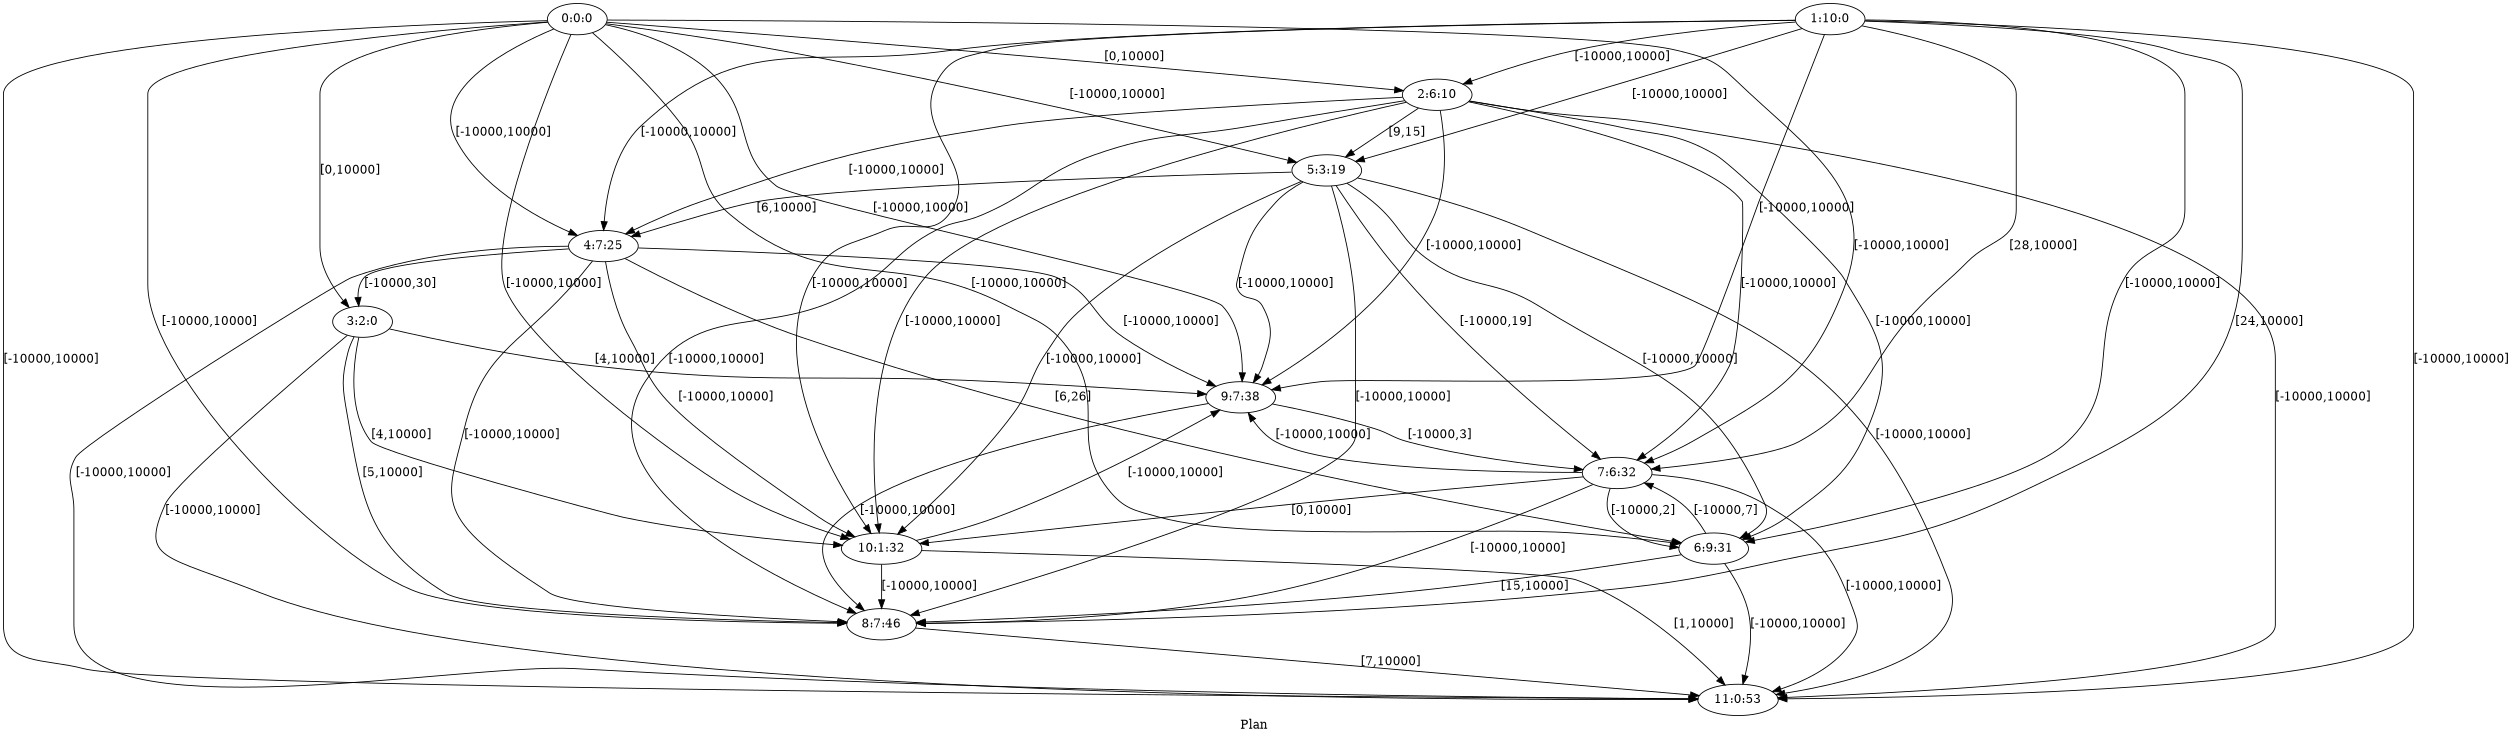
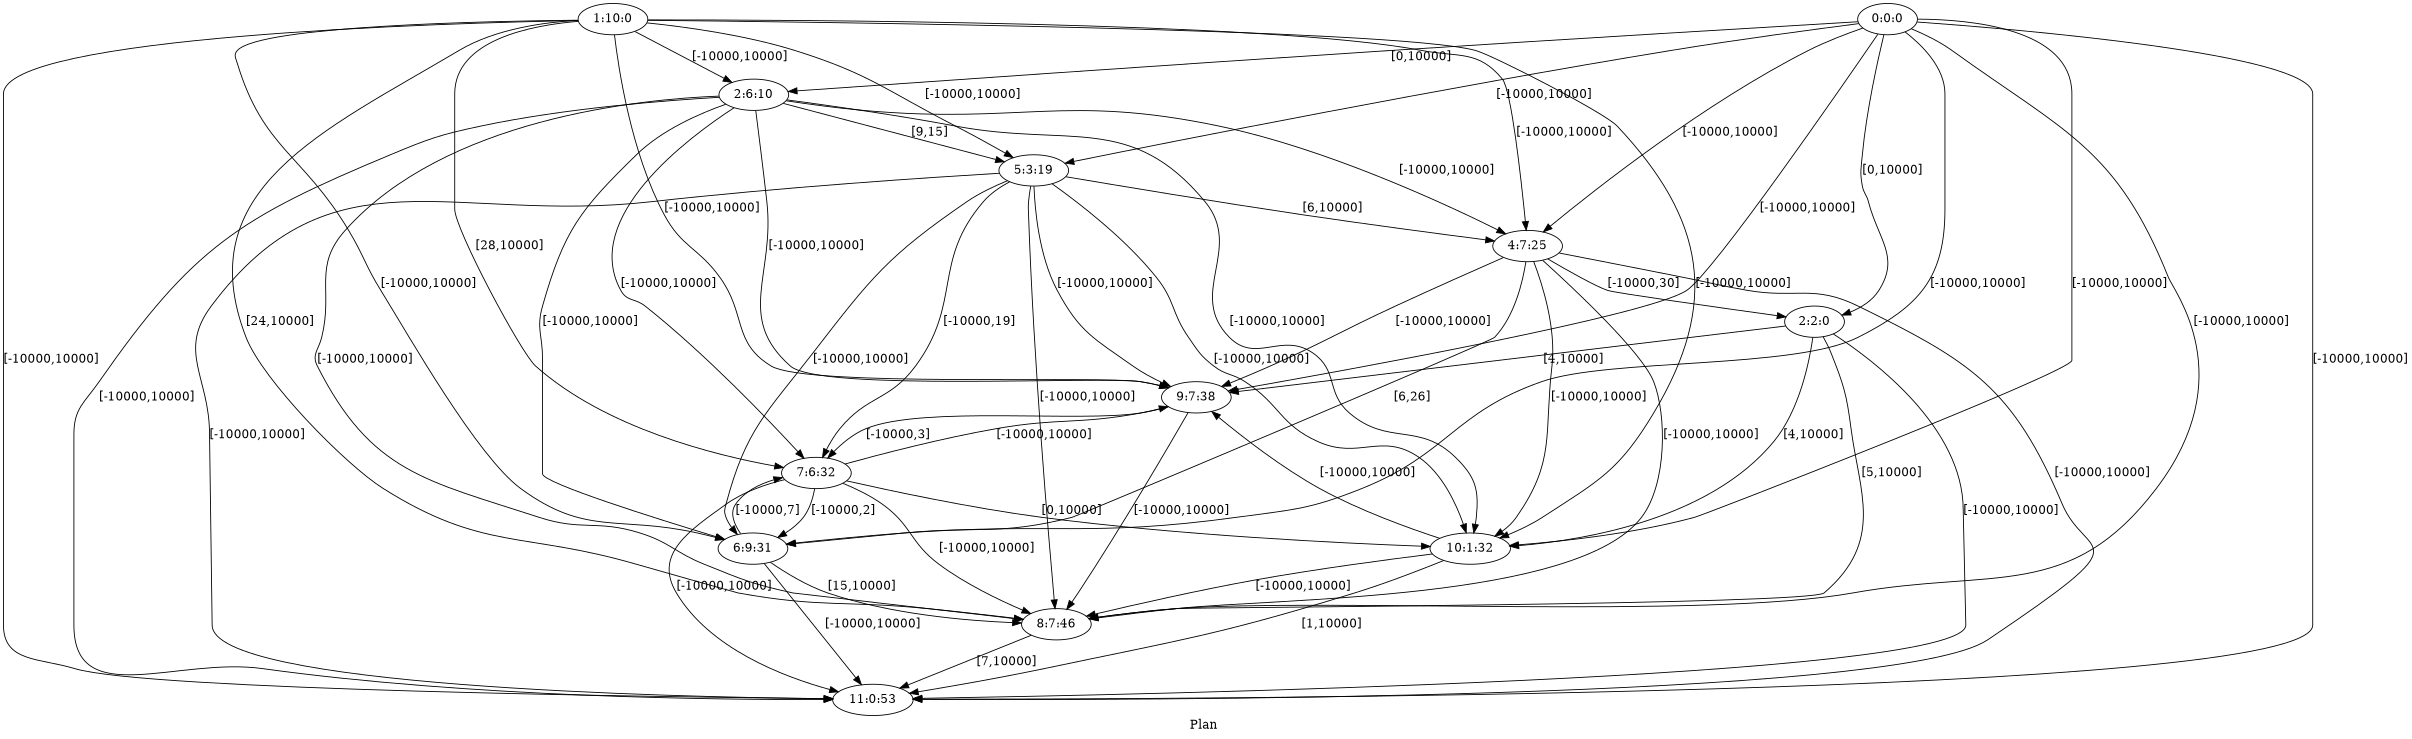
(1436, 33) -> none
(363, 322) -> (1815, 322)
